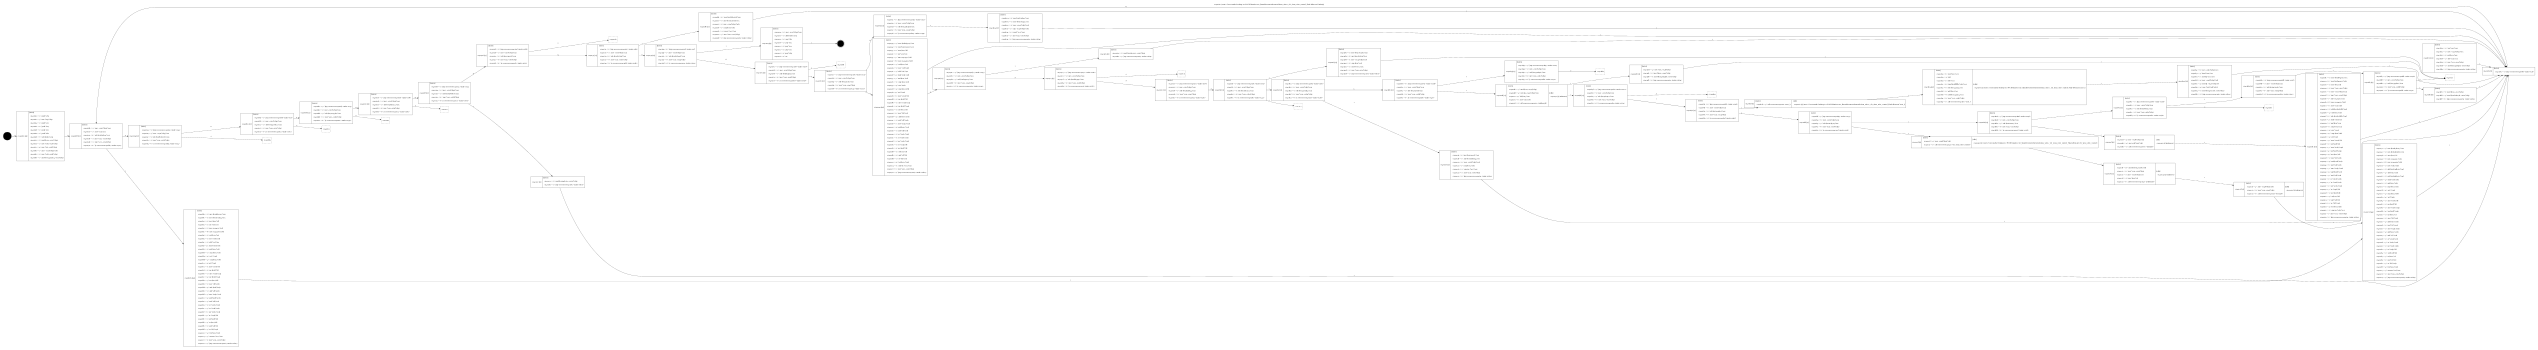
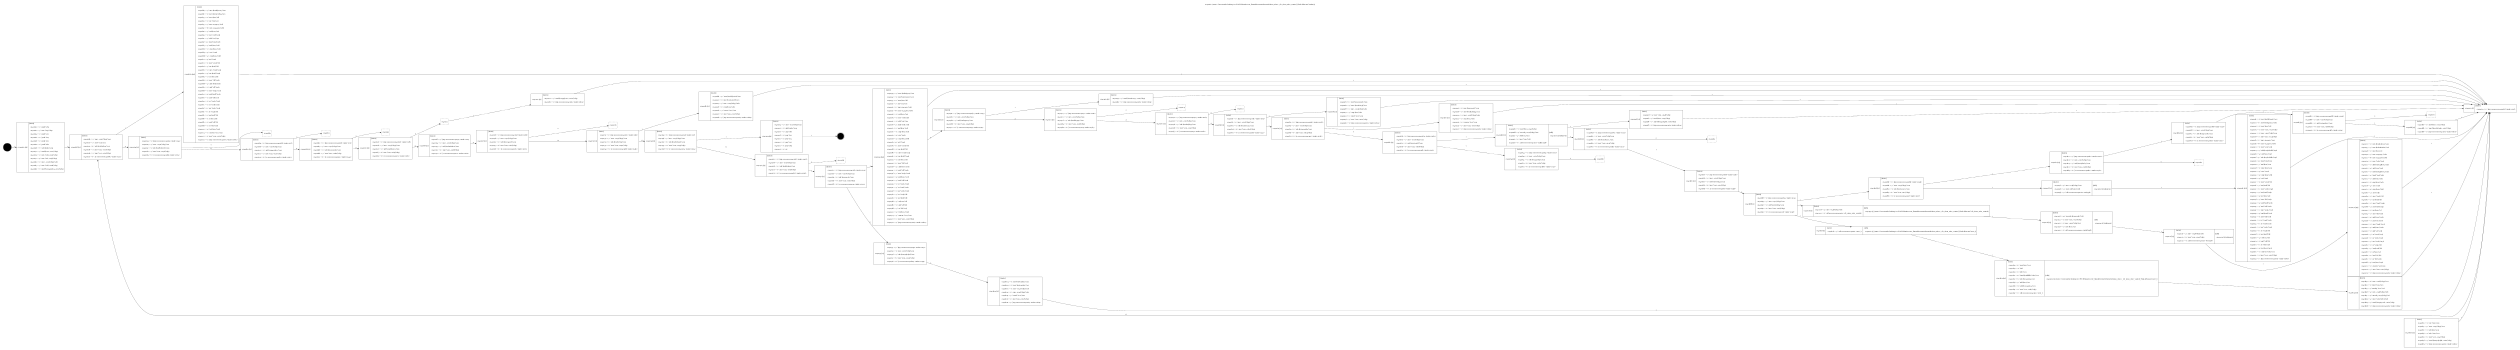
(1918, 58) -> (1926, 100)
(2067, 63) -> (2073, 113)
(1279, 104) -> (1221, 111)
(1748, 108) -> (1822, 222)
(512, 138) -> (489, 113)
(1305, 281) -> (1367, 75)
